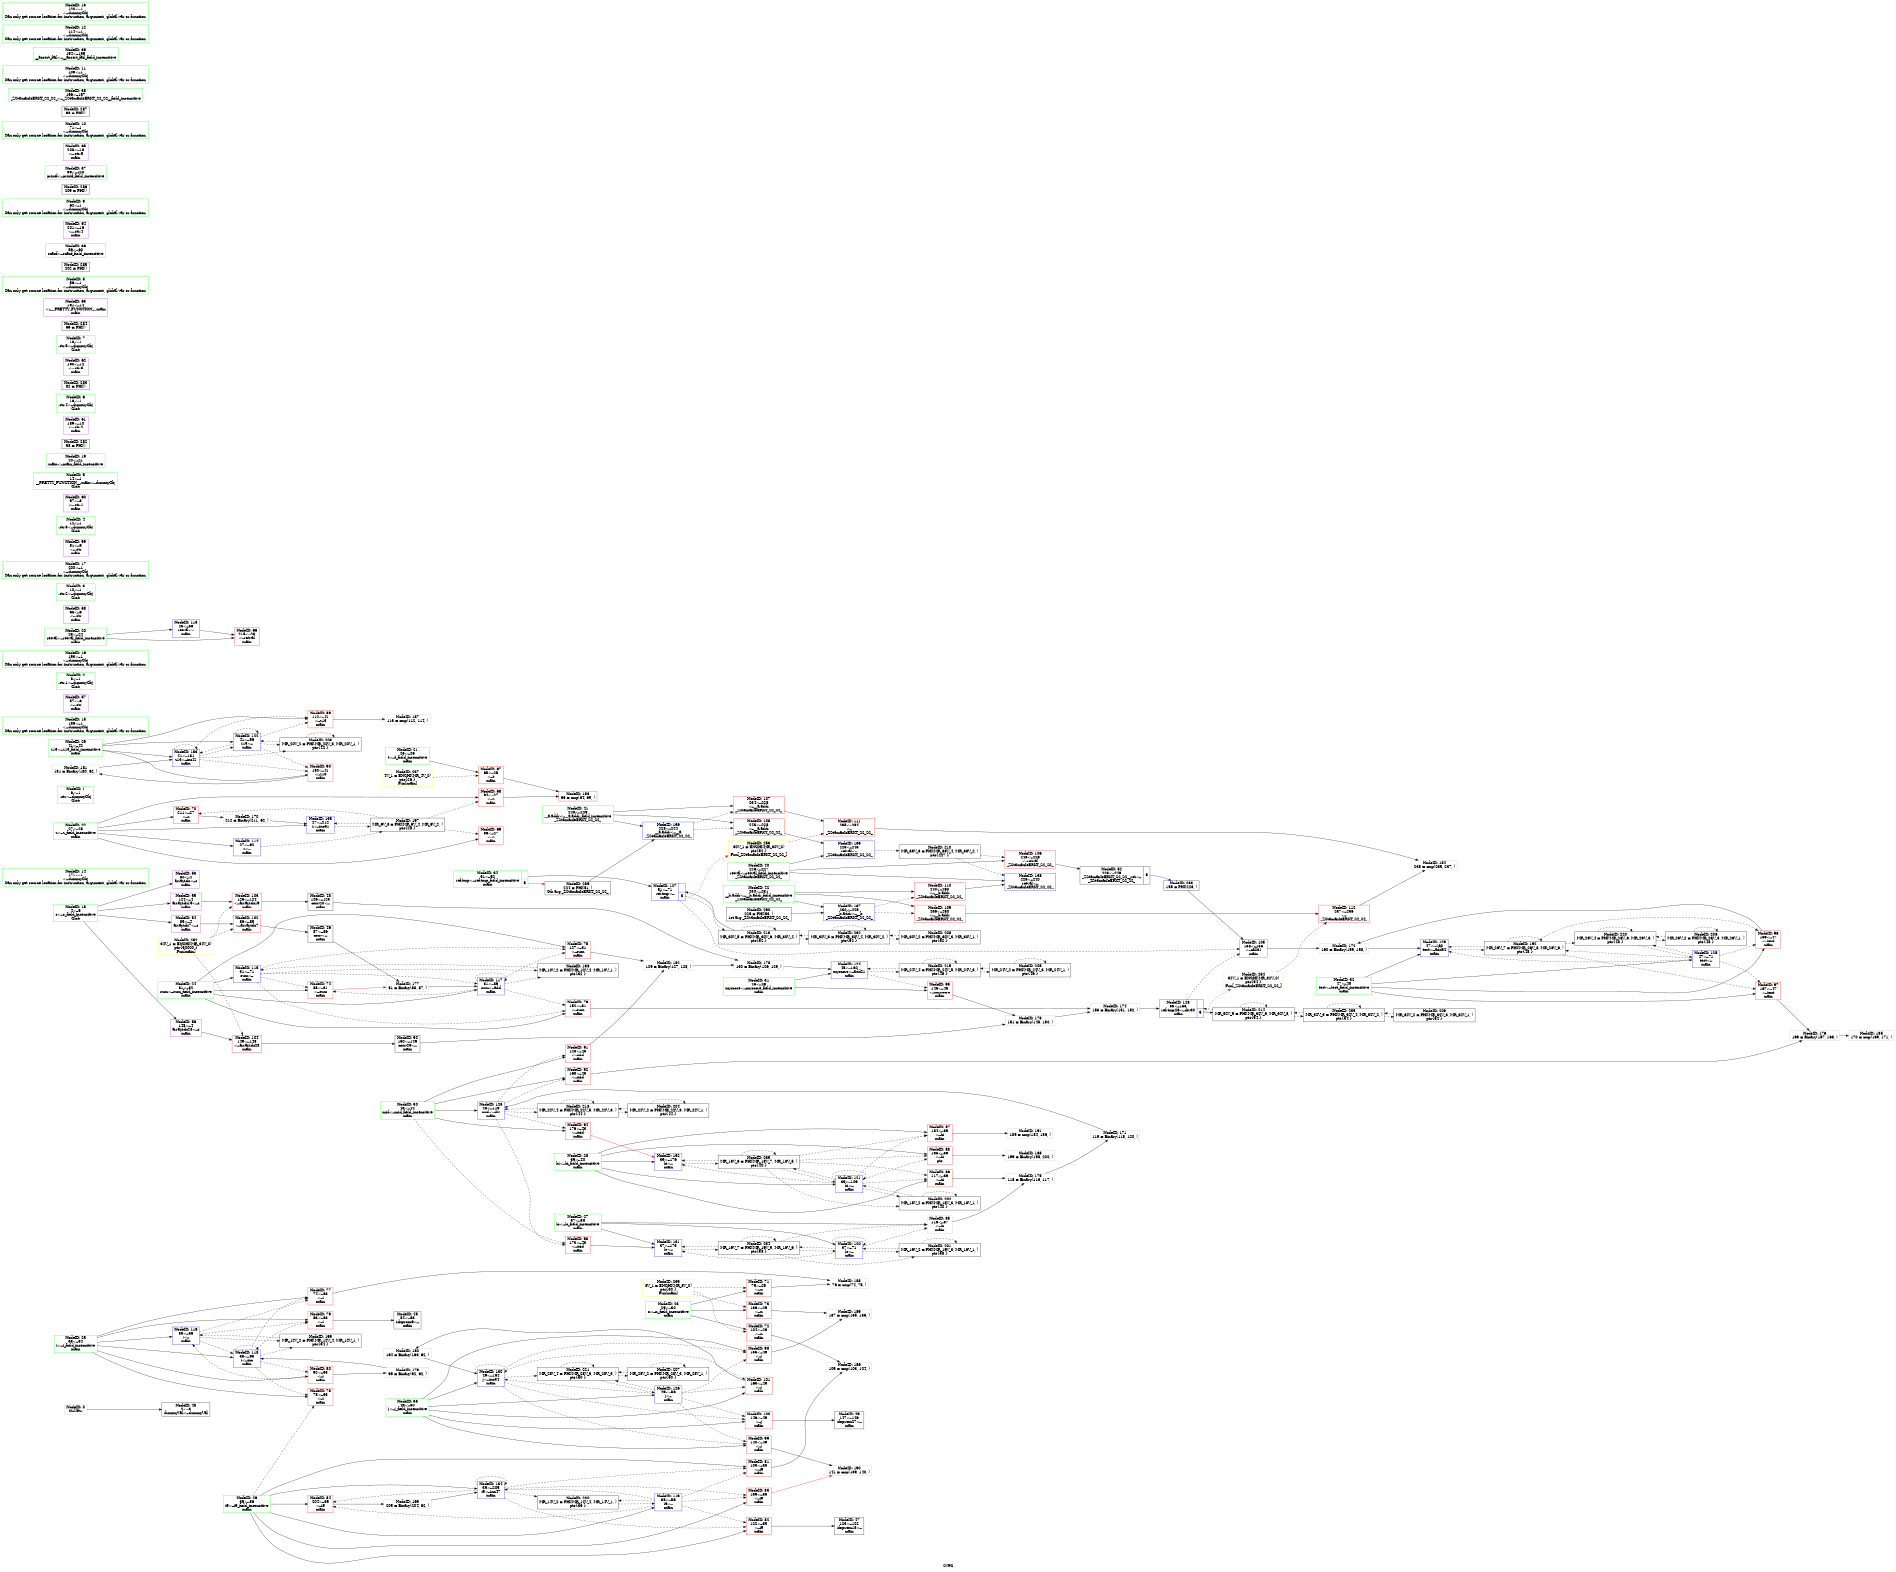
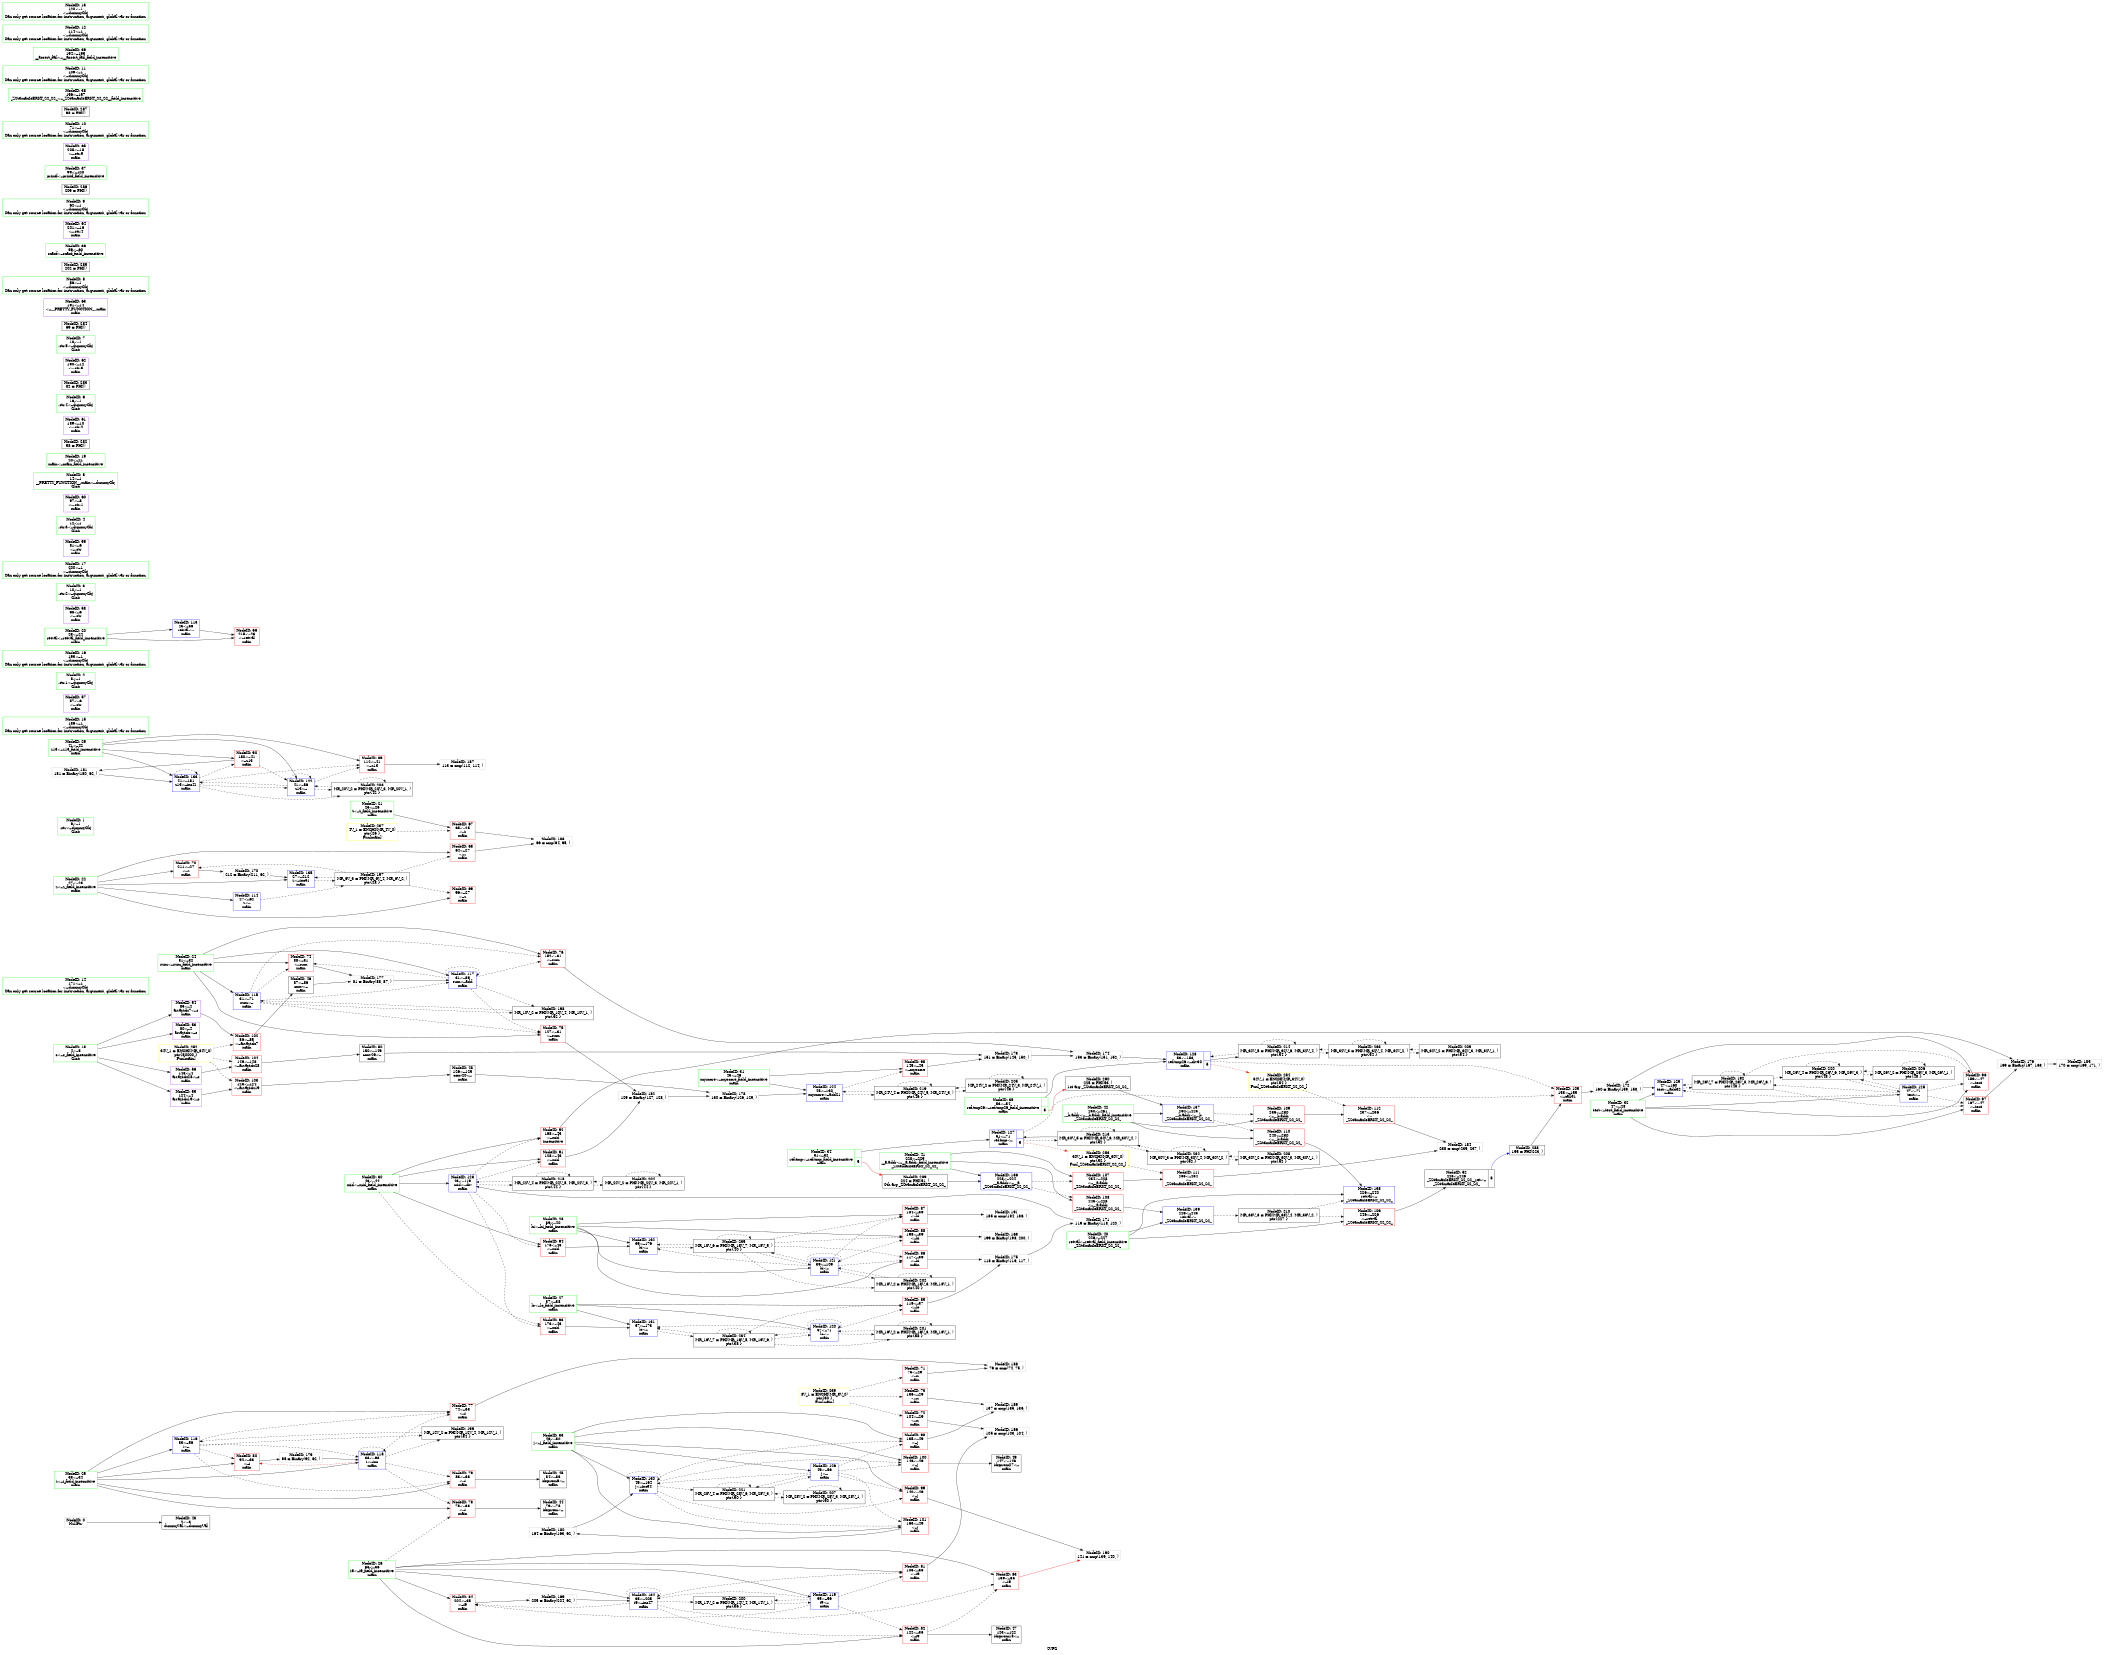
(283, 757) -> (270, 771)
(578, 796) -> (553, 841)
(358, 988) -> (332, 970)
(1254, 1014) -> (1279, 1051)
(578, 1081) -> (553, 1142)
none -> (1006, 1106)
(618, 1145) -> (596, 1247)
(940, 1161) -> (915, 1242)
(940, 1224) -> (915, 1306)
(668, 1310) -> none
(283, 1367) -> (310, 1465)
(246, 1376) -> (216, 1453)
(713, 1500) -> (964, 1616)
none -> (553, 1508)
